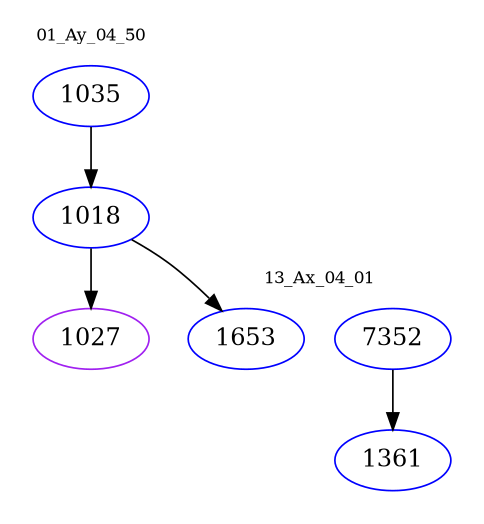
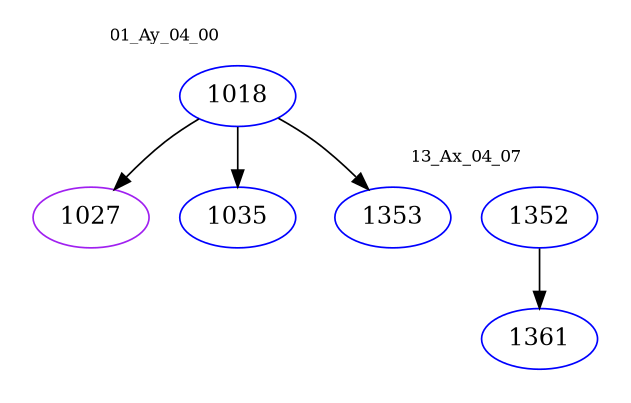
(91, 36) -> (164, 36)
(91, 149) -> (238, 149)
(320, 279) -> (466, 158)
(246, 339) -> (393, 218)
(393, 339) -> (540, 218)
